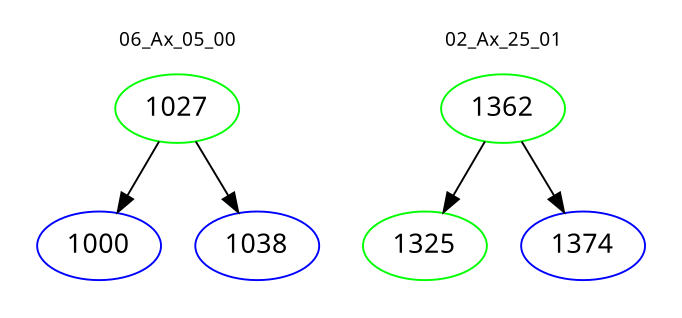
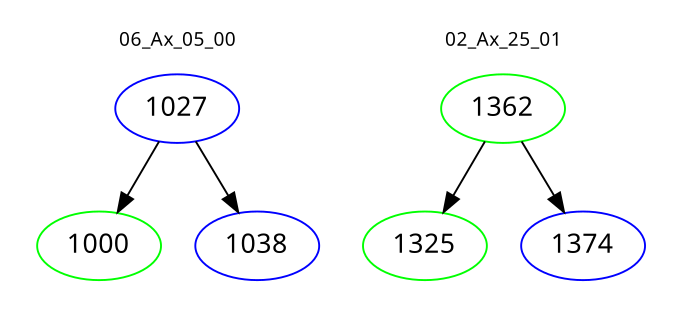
(177, 109) -> (177, 109)
(99, 246) -> (99, 246)
